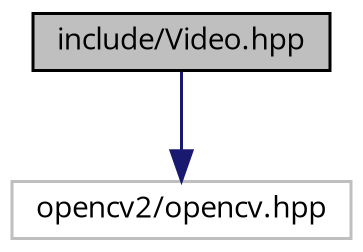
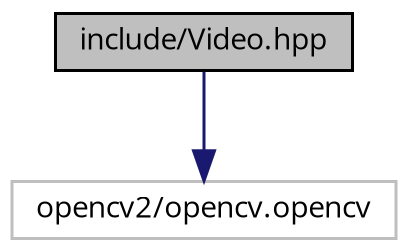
(182, 210) -> (204, 210)
